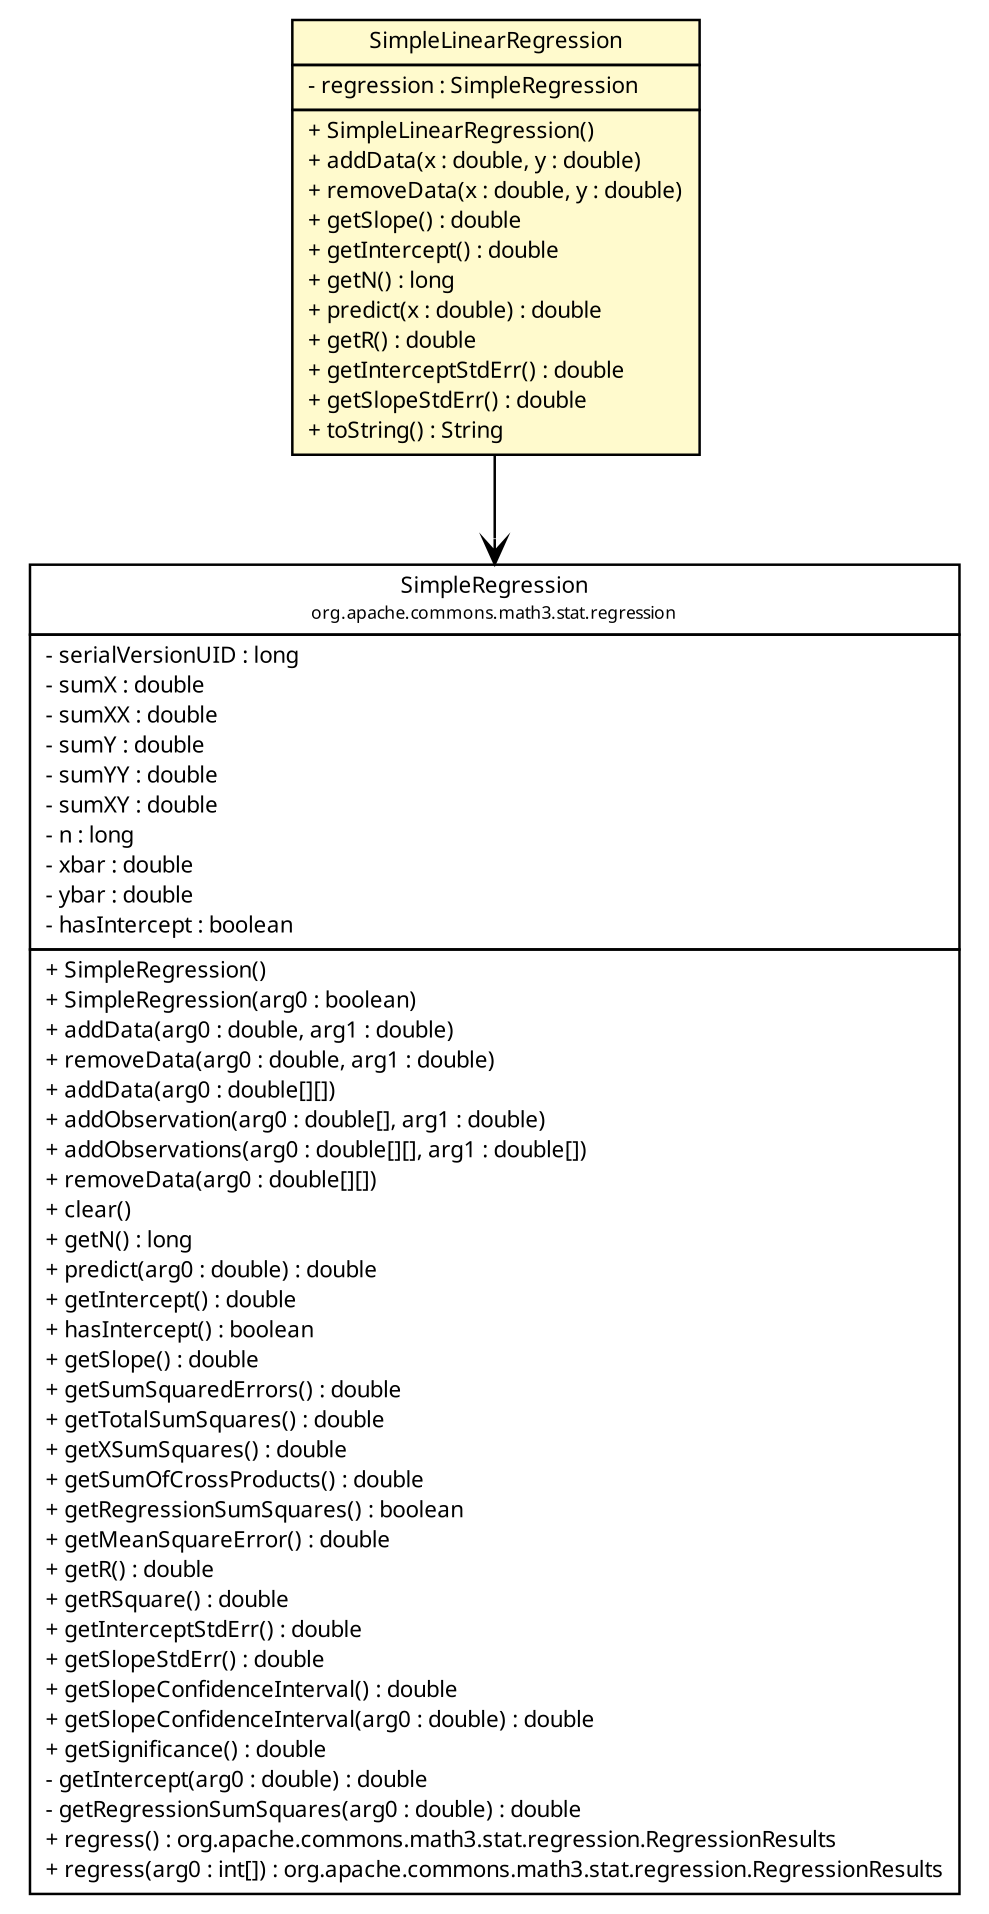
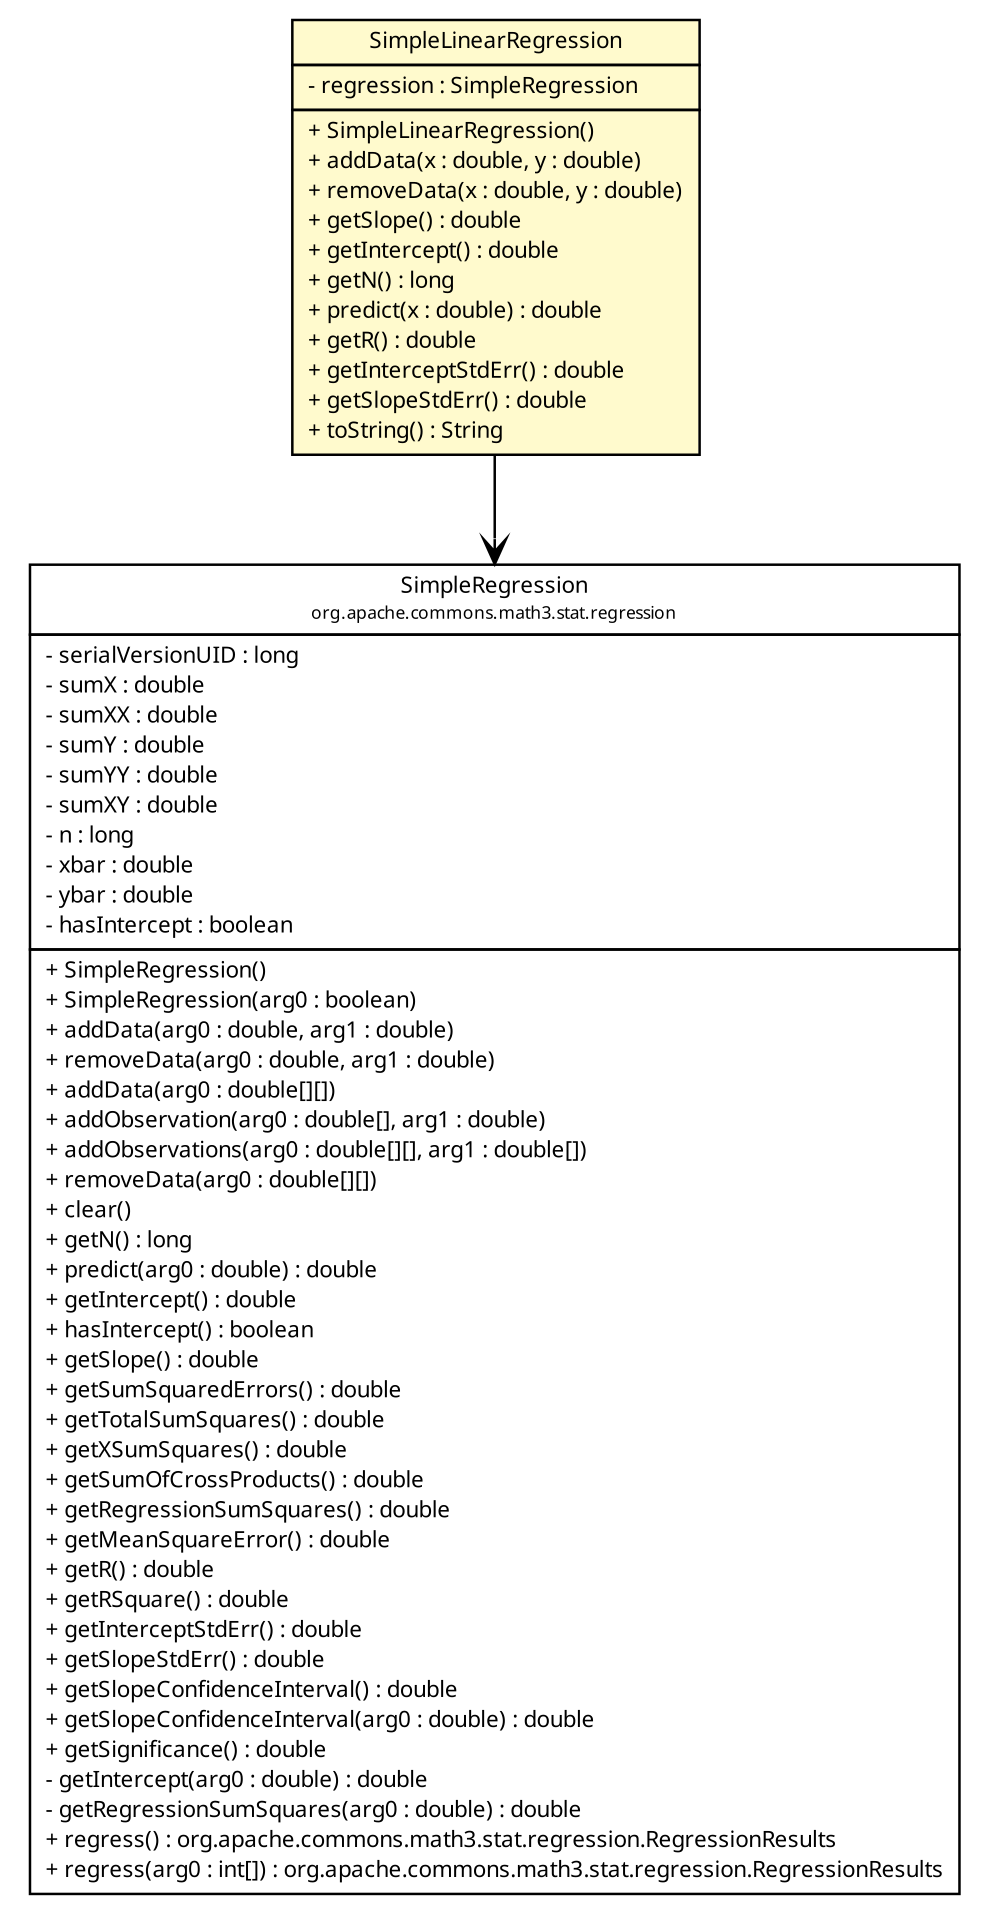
(255, 1510) -> (249, 1510)
